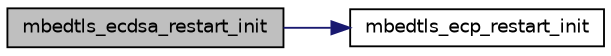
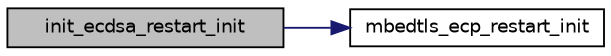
(145, 28) -> (145, 28)
